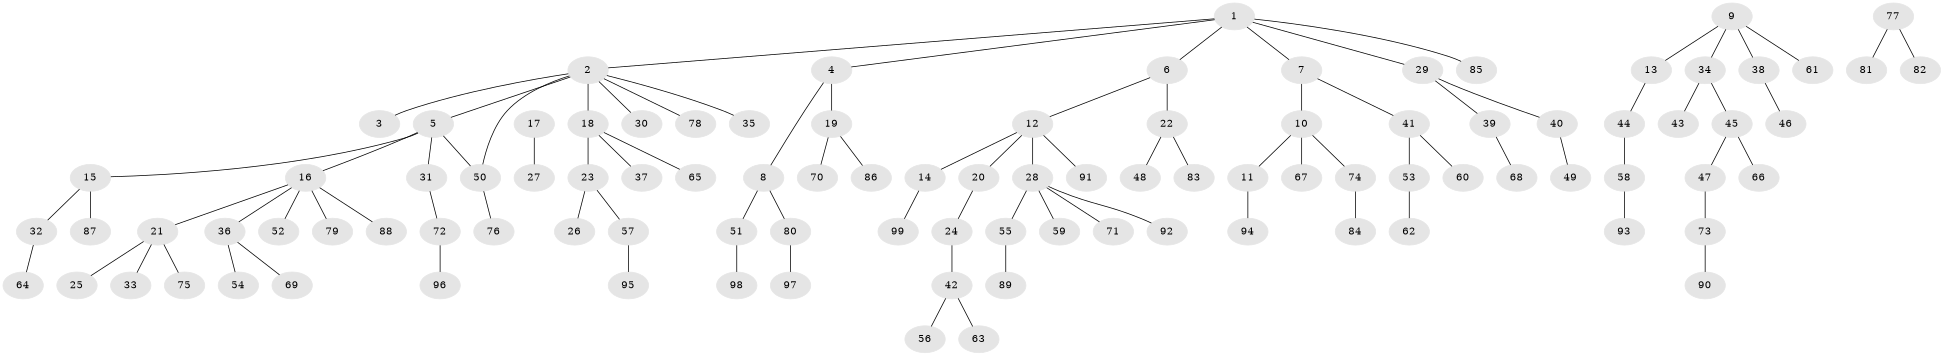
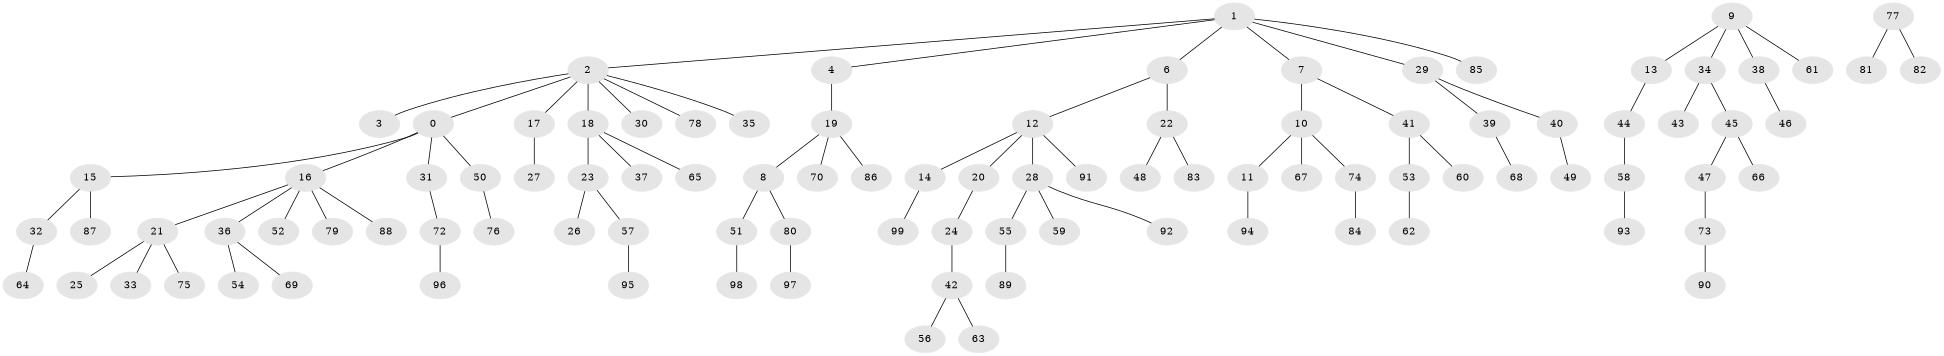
(512, 106) -> (561, 97)
(433, 124) -> (433, 124)
(796, 124) -> (798, 151)
(1113, 232) -> none
